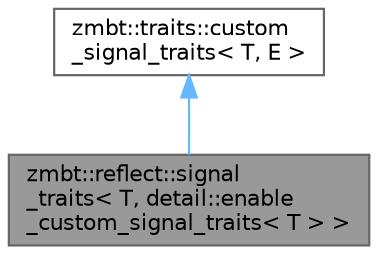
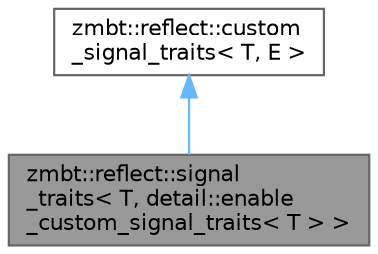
(189, 42) -> (189, 42)
